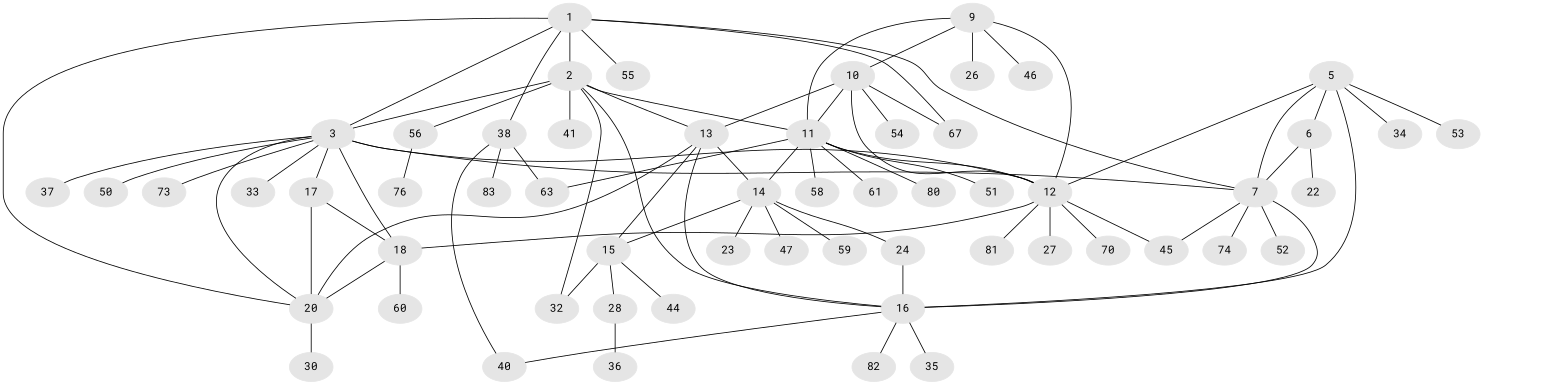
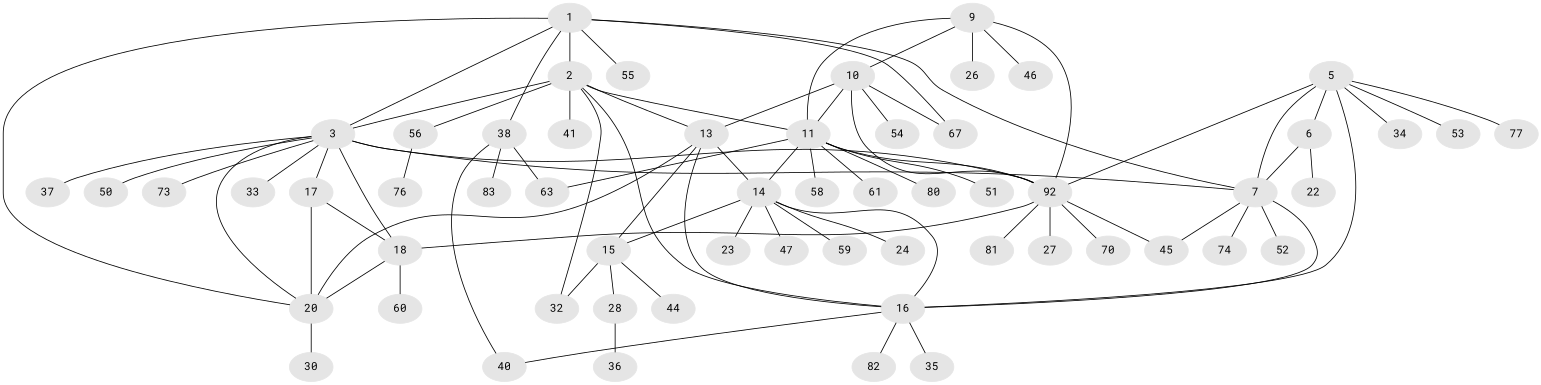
none -> (1516, 134)
(1050, 192) -> (1050, 192)
(903, 280) -> (891, 211)
